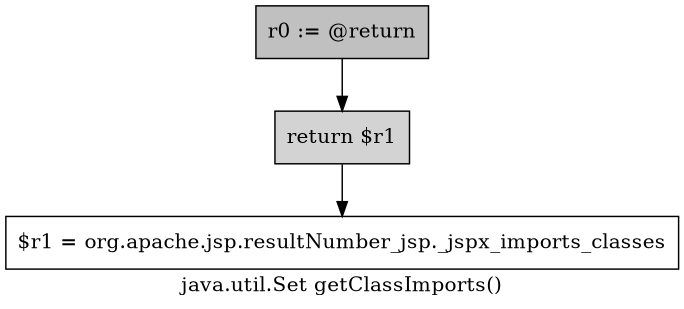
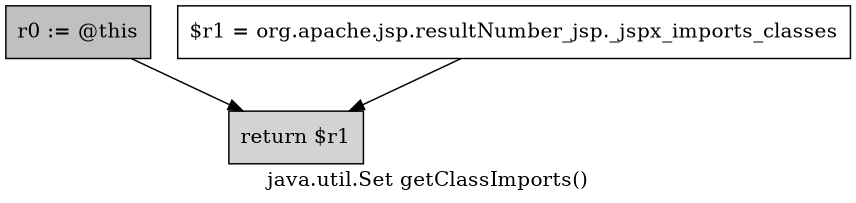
(342, 32) -> (78, 32)
(342, 183) -> (412, 82)
